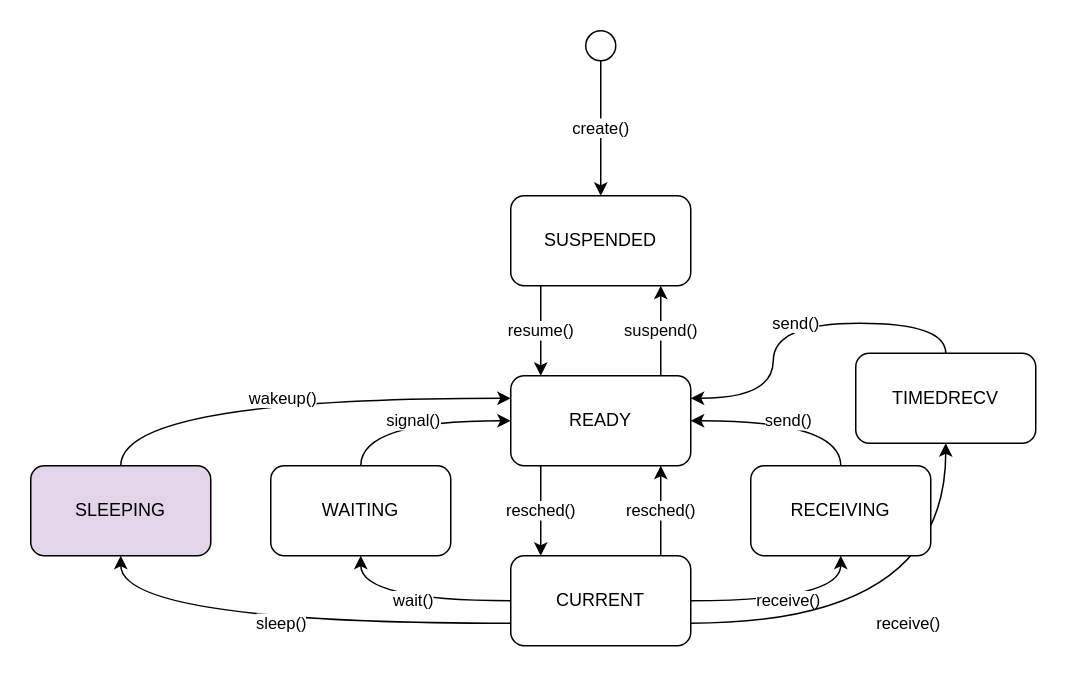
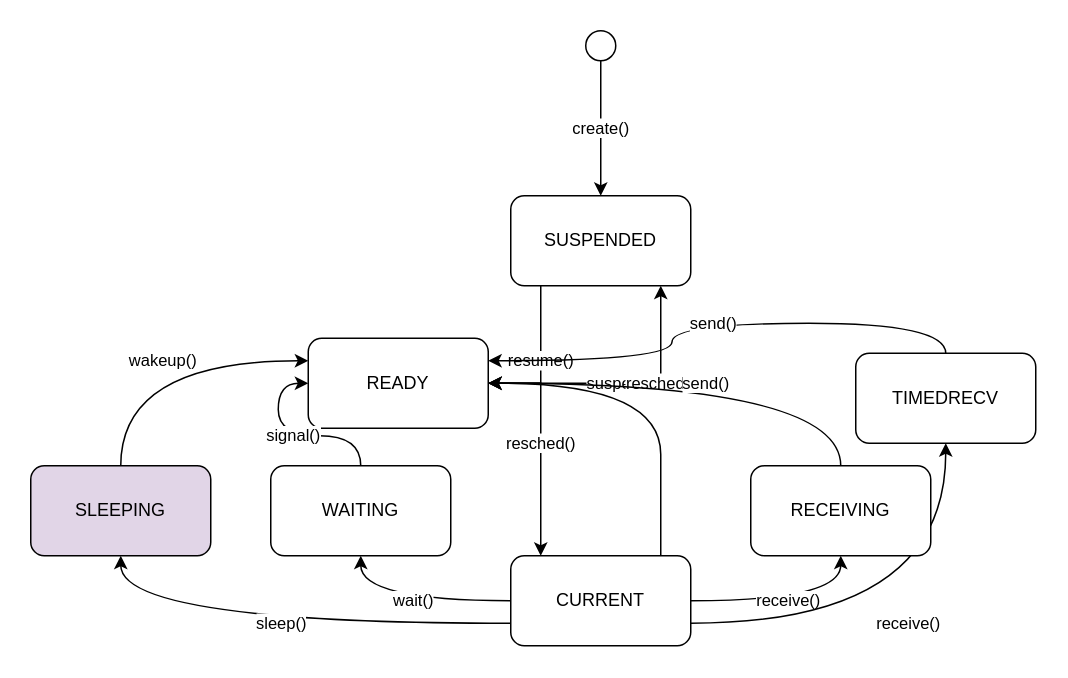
(601, 421) -> (398, 383)
